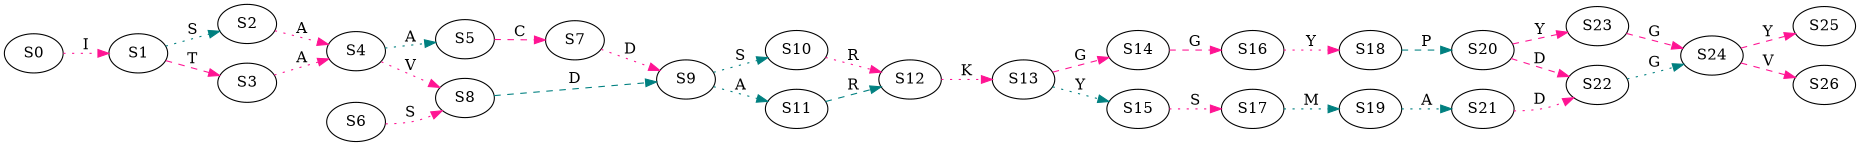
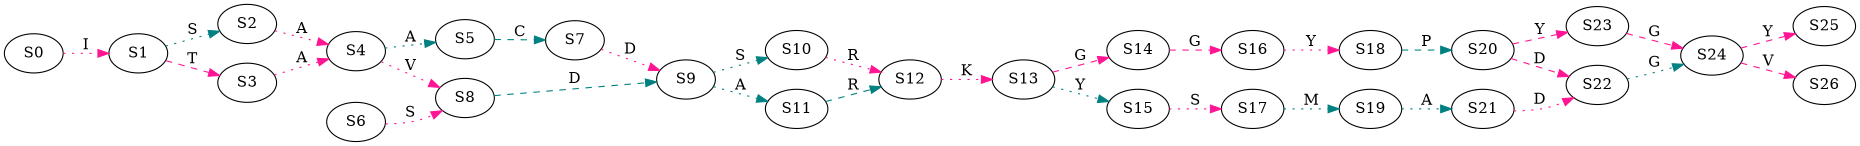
(514, 40) -> (514, 40)
